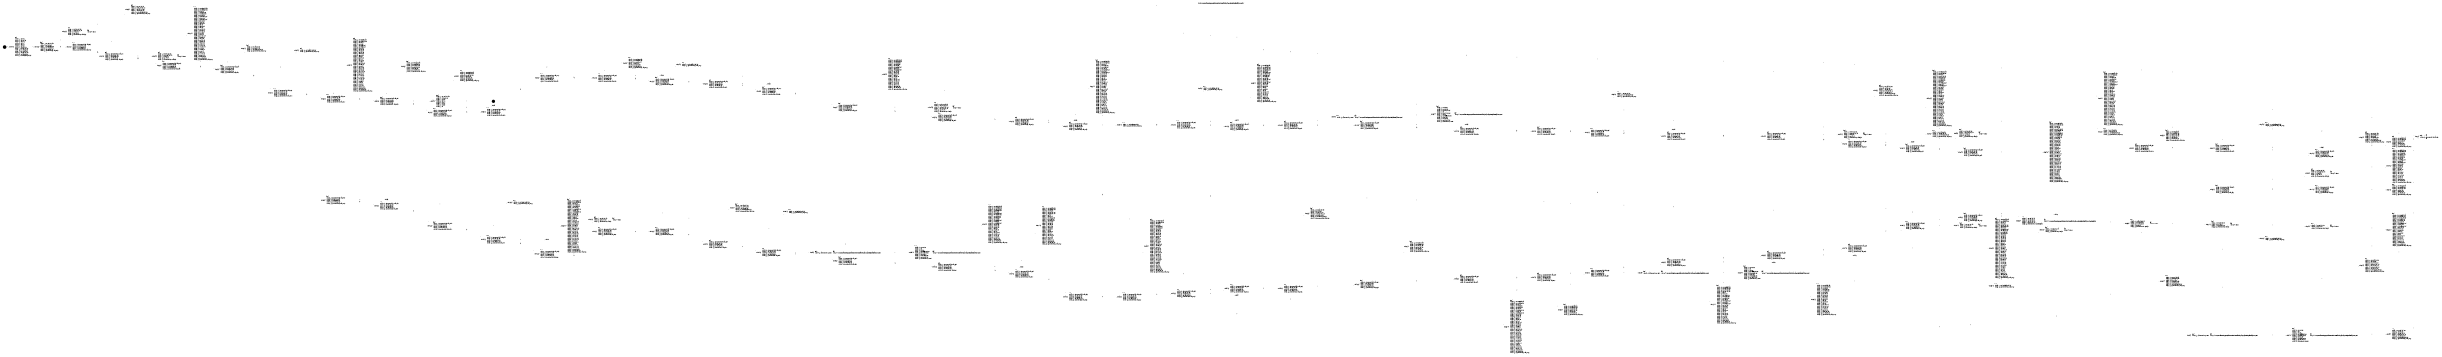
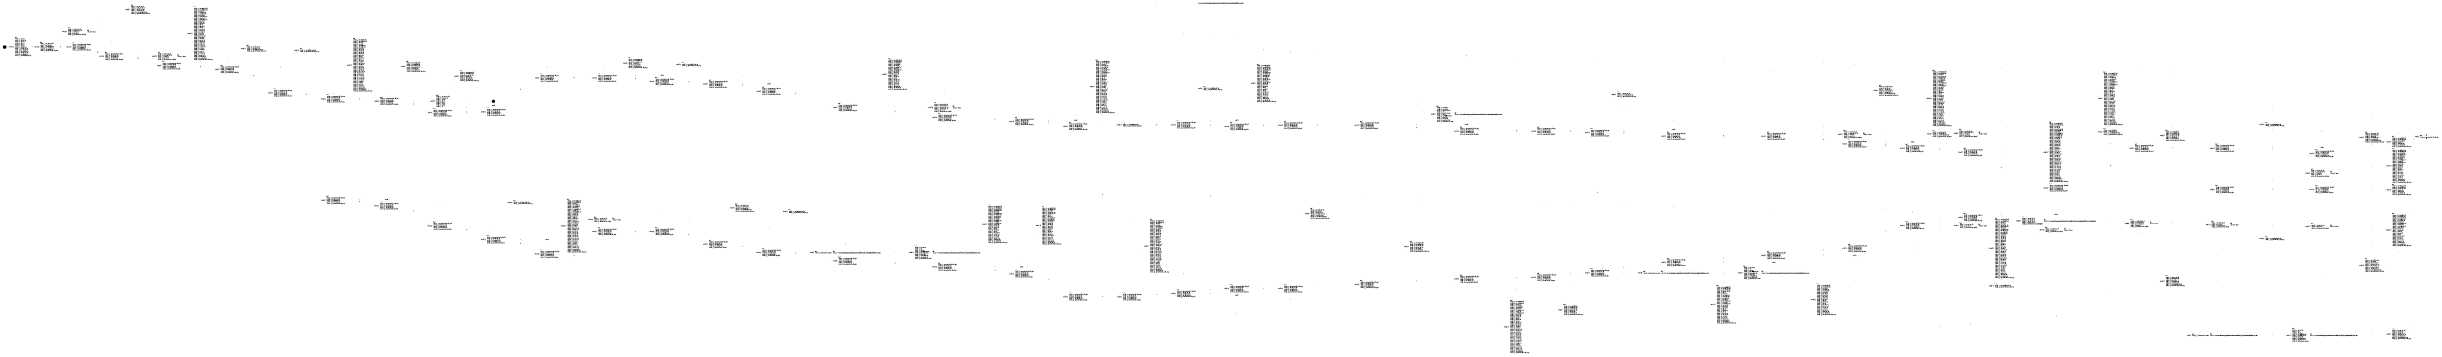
(1367, 117) -> none
none -> (2056, 188)
